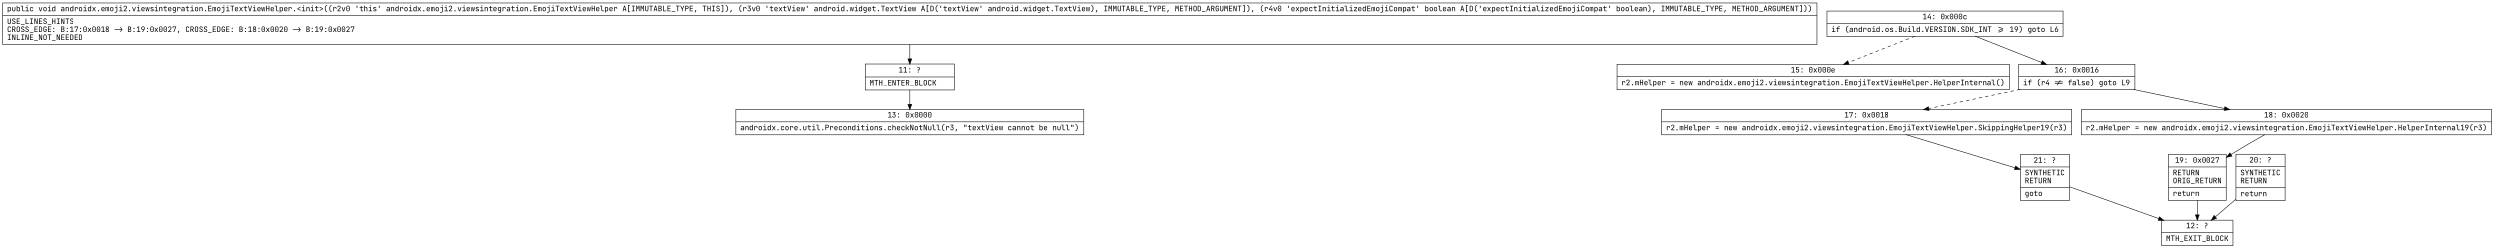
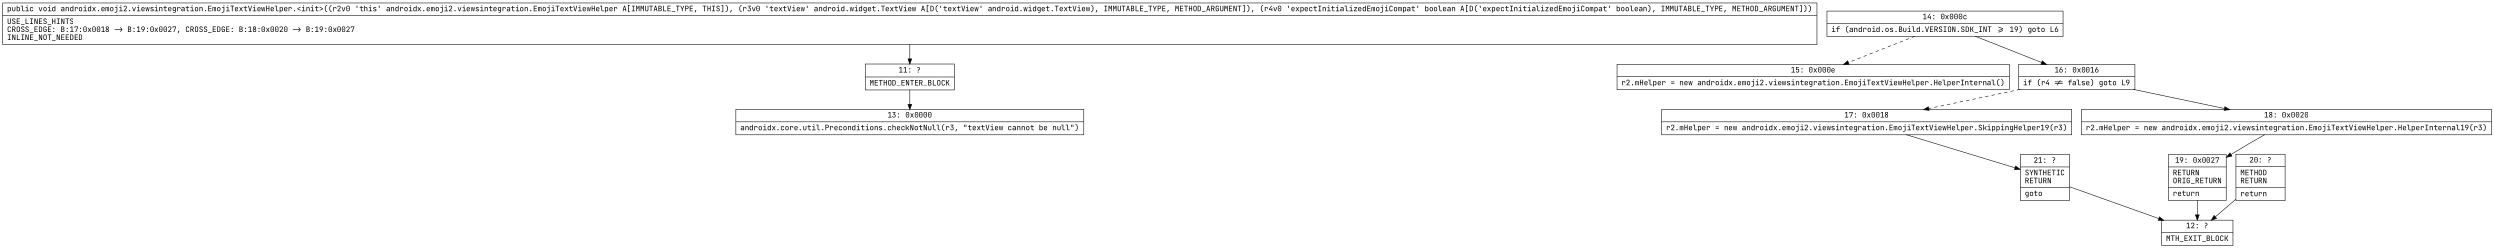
(903, 83) -> (910, 83)
(2261, 173) -> (2254, 173)
